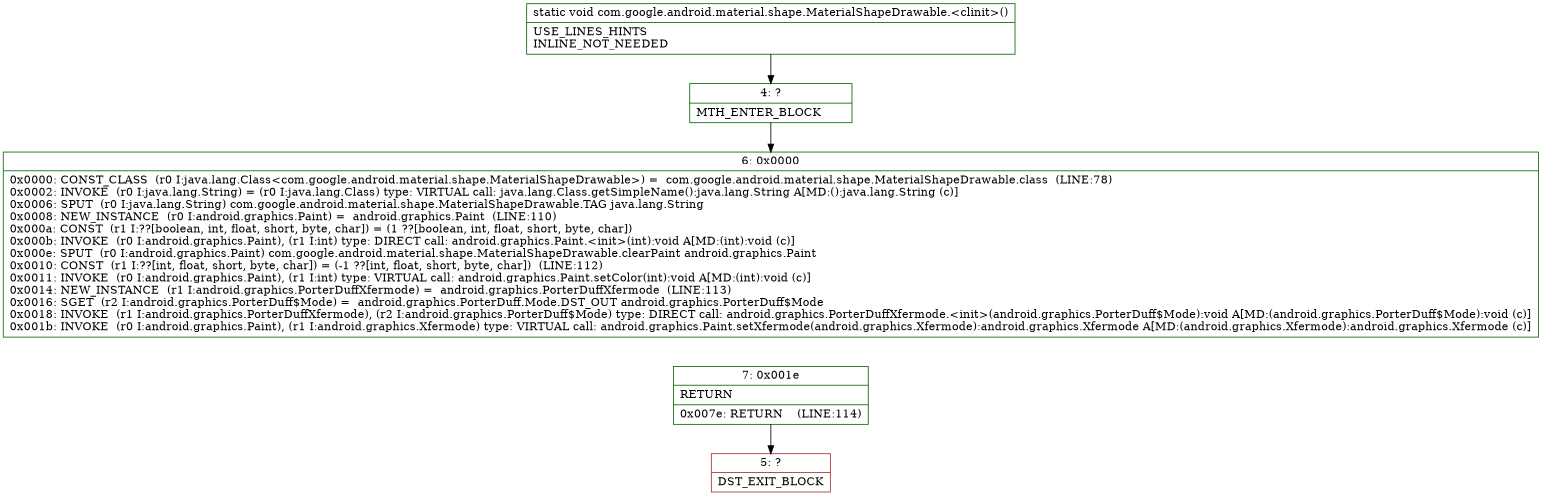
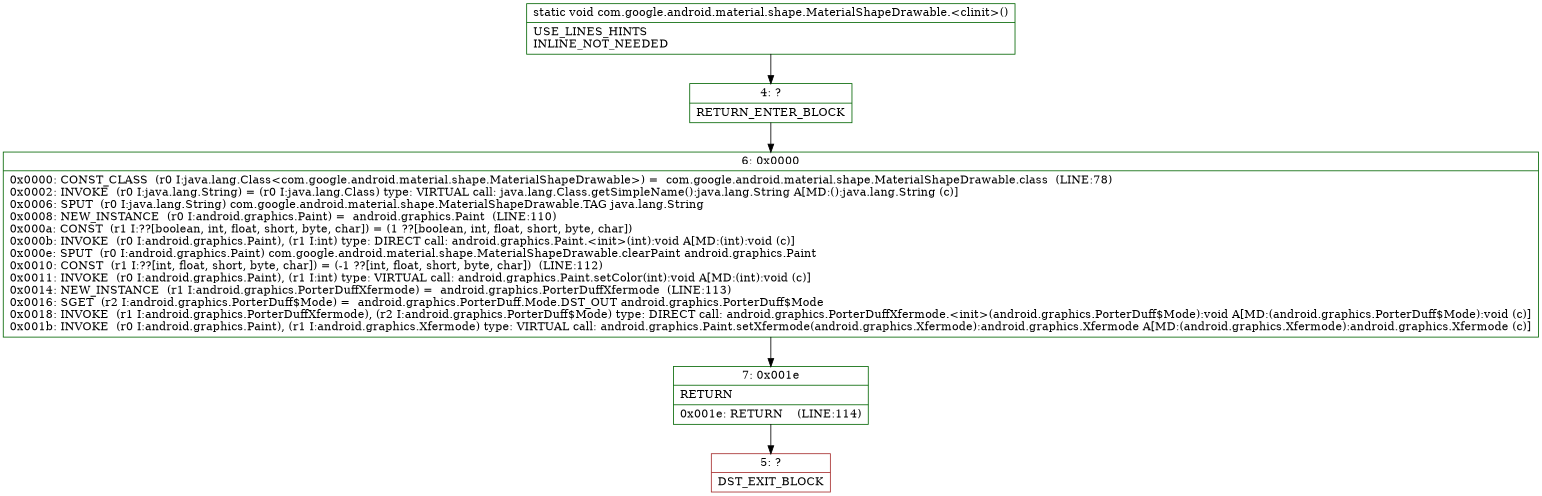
(759, 113) -> (771, 113)
none -> (771, 348)
(771, 414) -> (771, 414)
